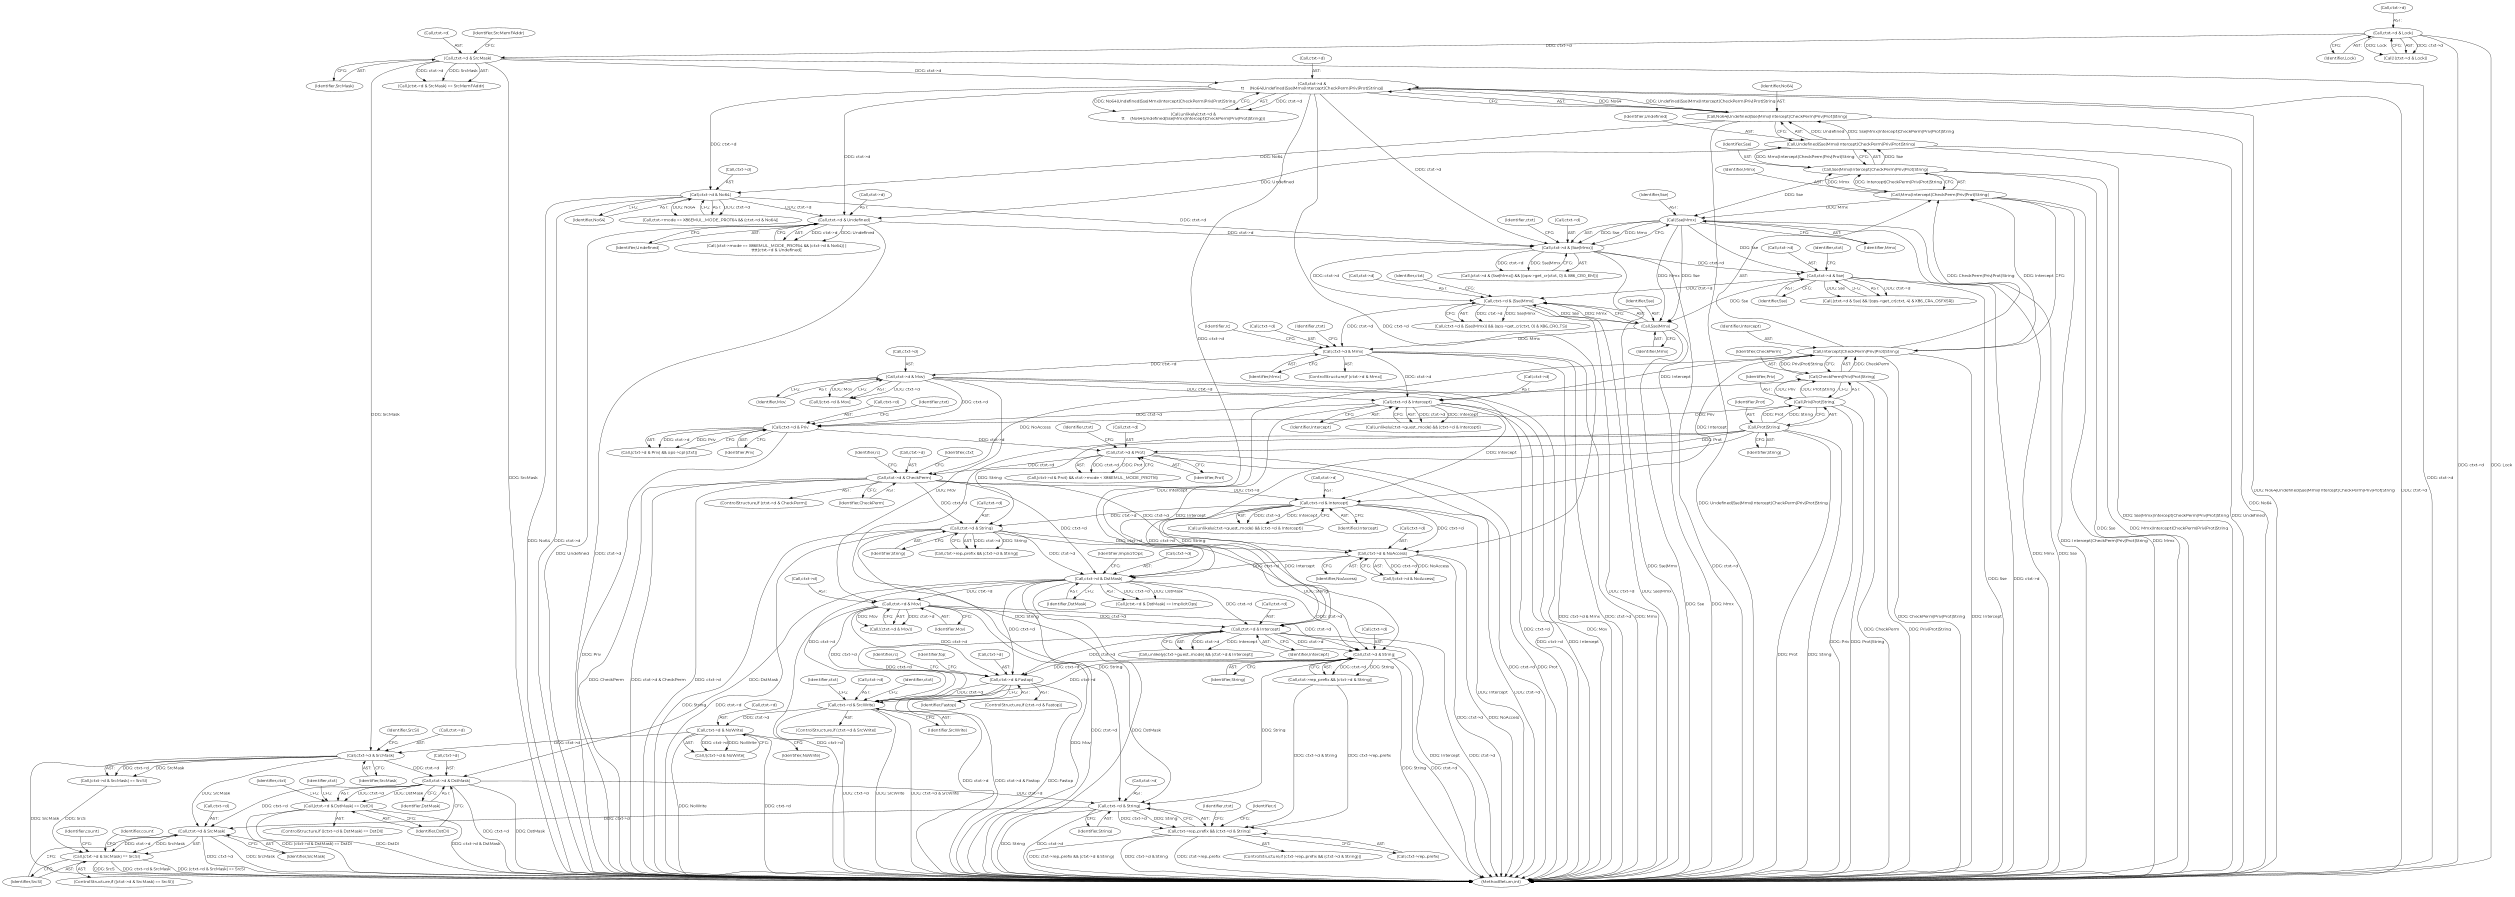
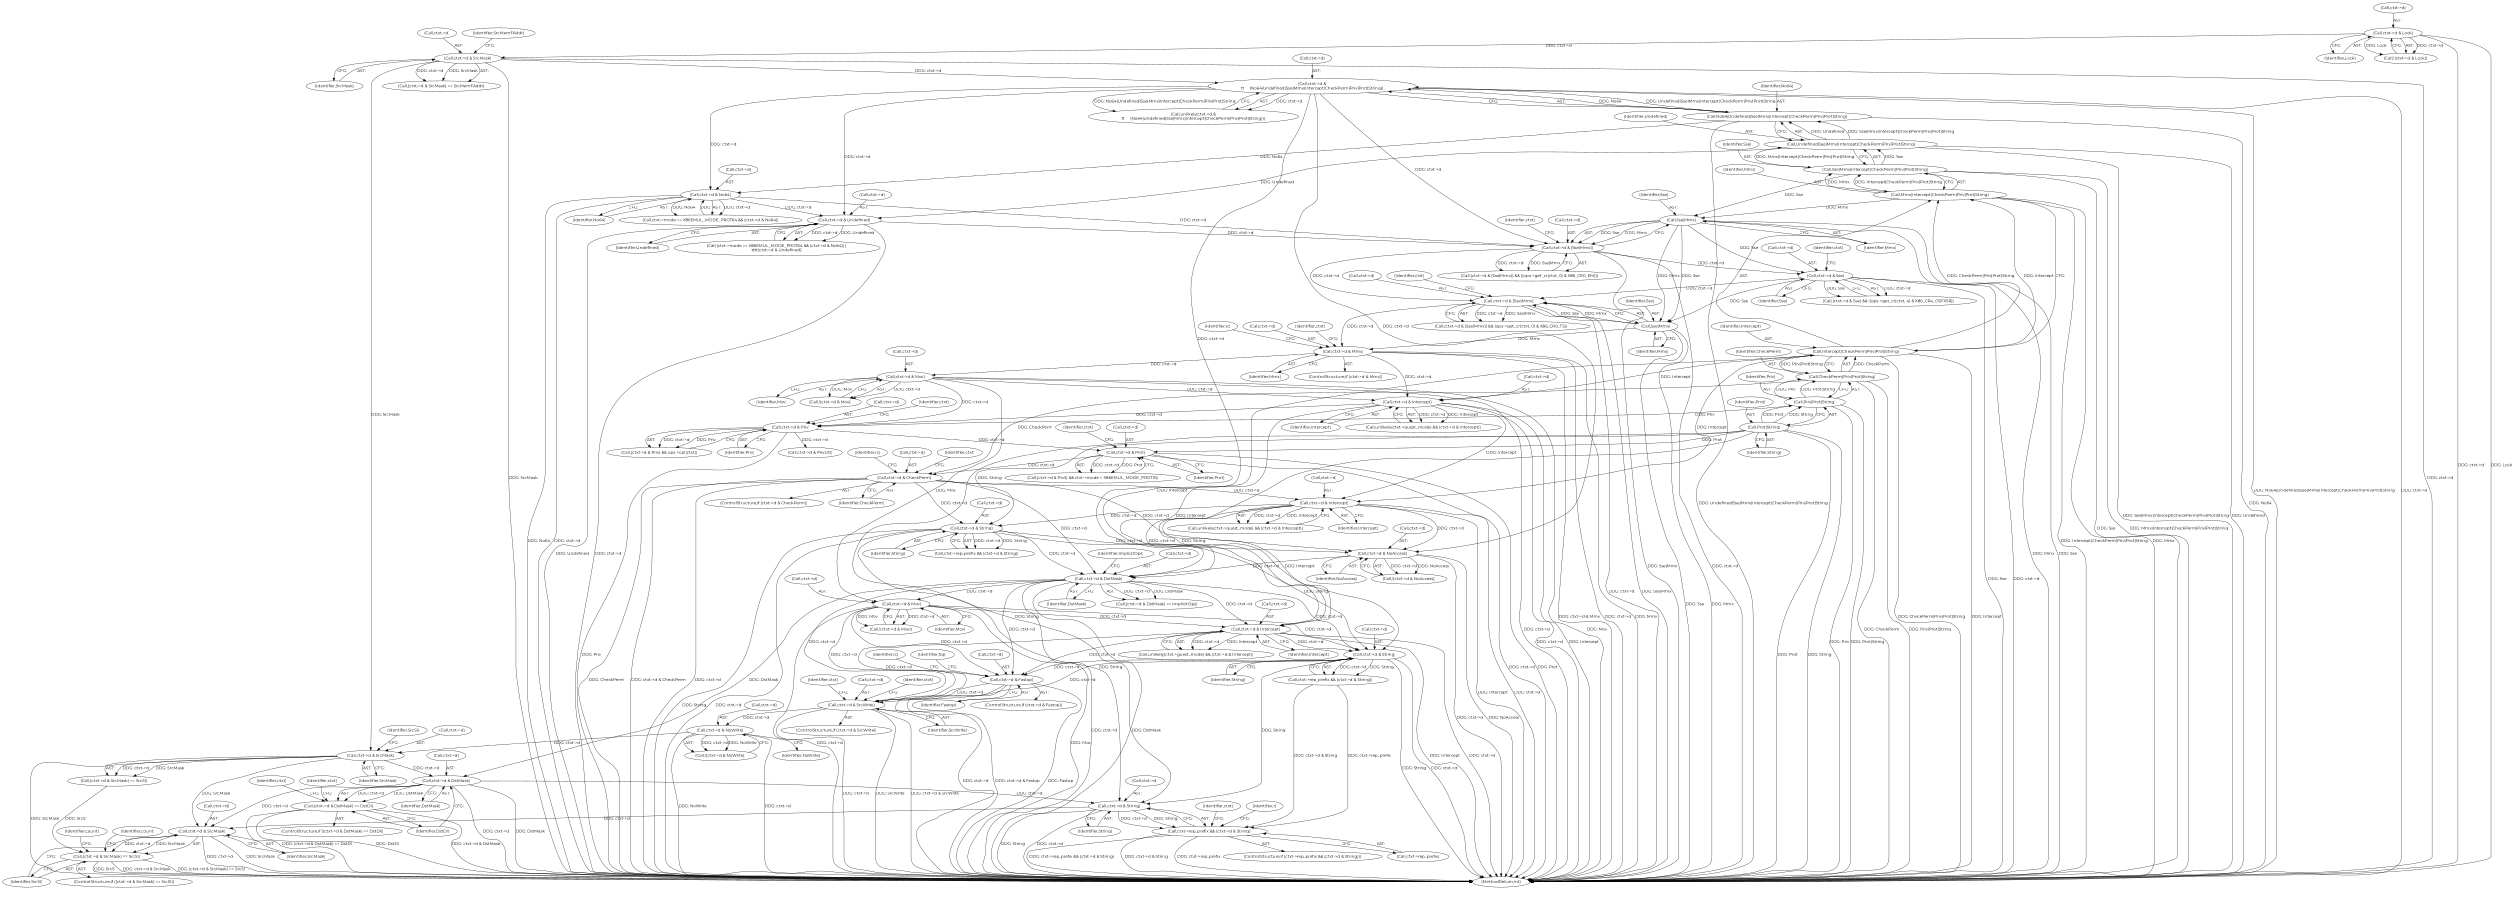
(706, 208) -> (706, 208)
(1035, 427) -> (1035, 427)
none -> (810, 453)
